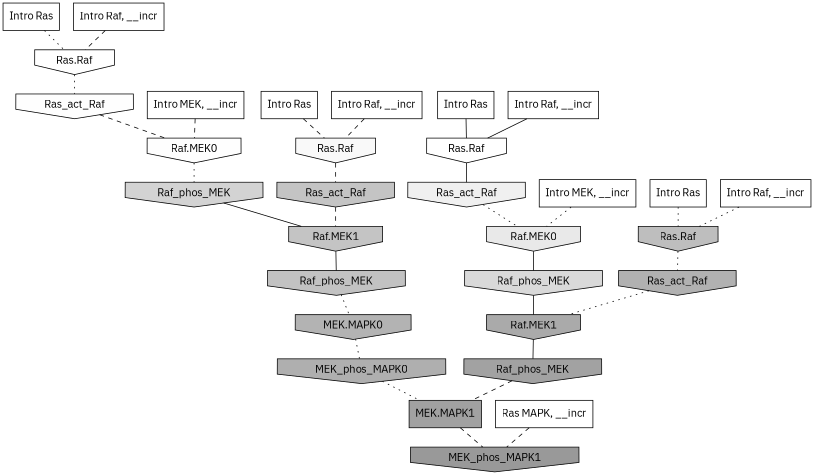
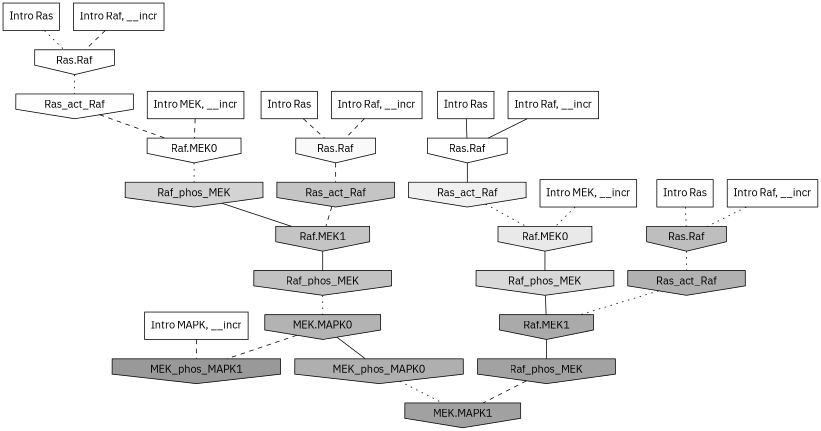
(358, 349) -> (351, 348)
(445, 414) -> (463, 414)
(544, 414) -> (196, 326)
(472, 437) -> (262, 347)
